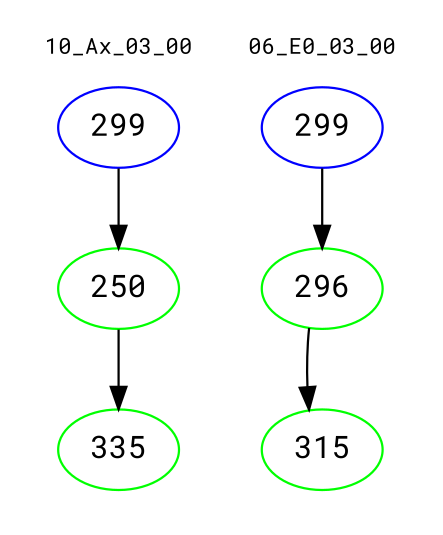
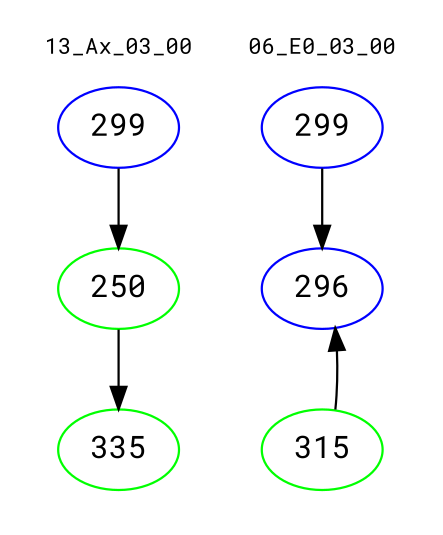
(120, 48) -> (120, 48)
(322, 289) -> (322, 289)
(307, 358) -> (337, 380)
